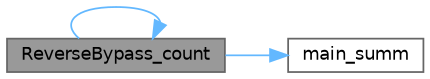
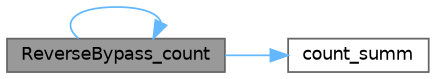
(356, 55) -> (358, 55)
